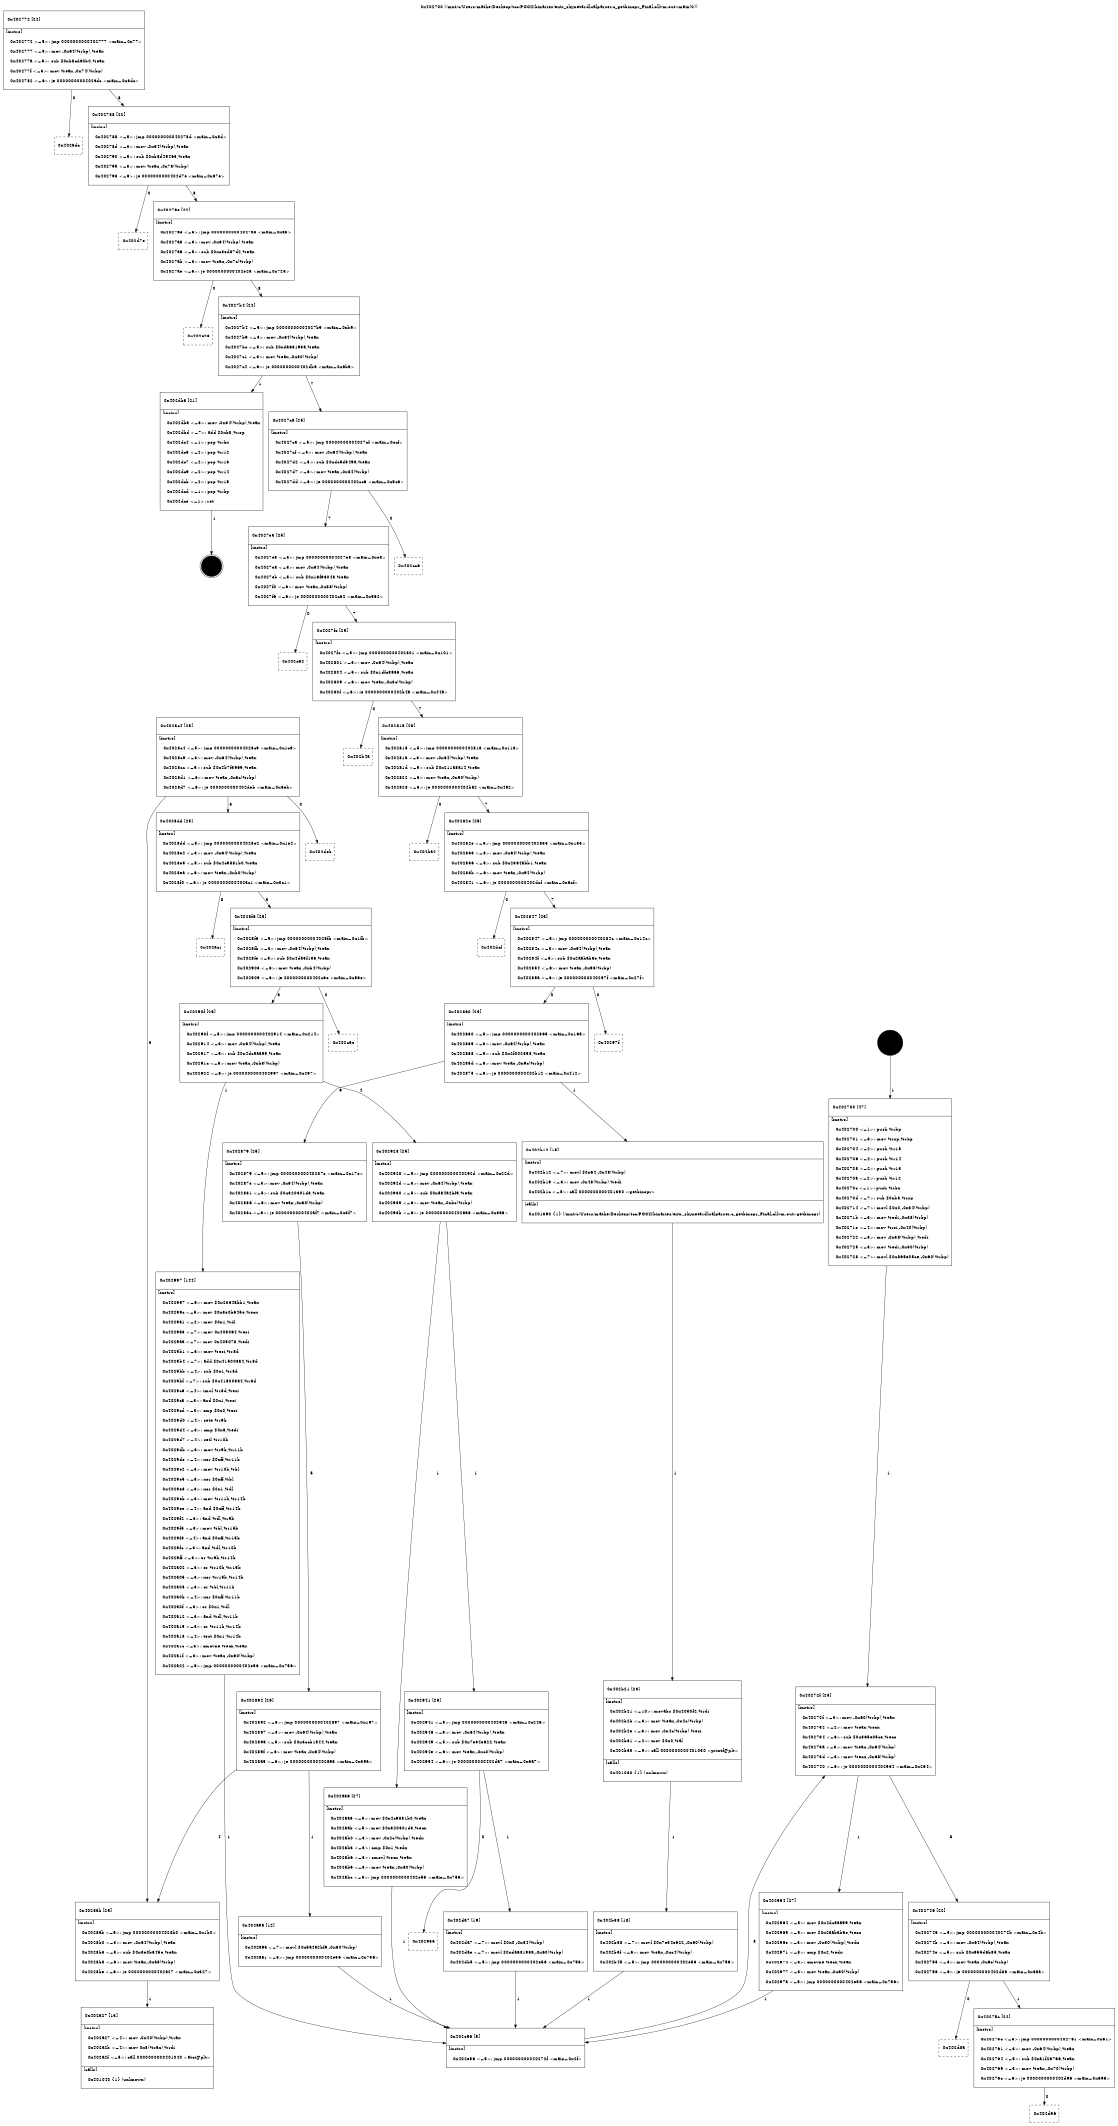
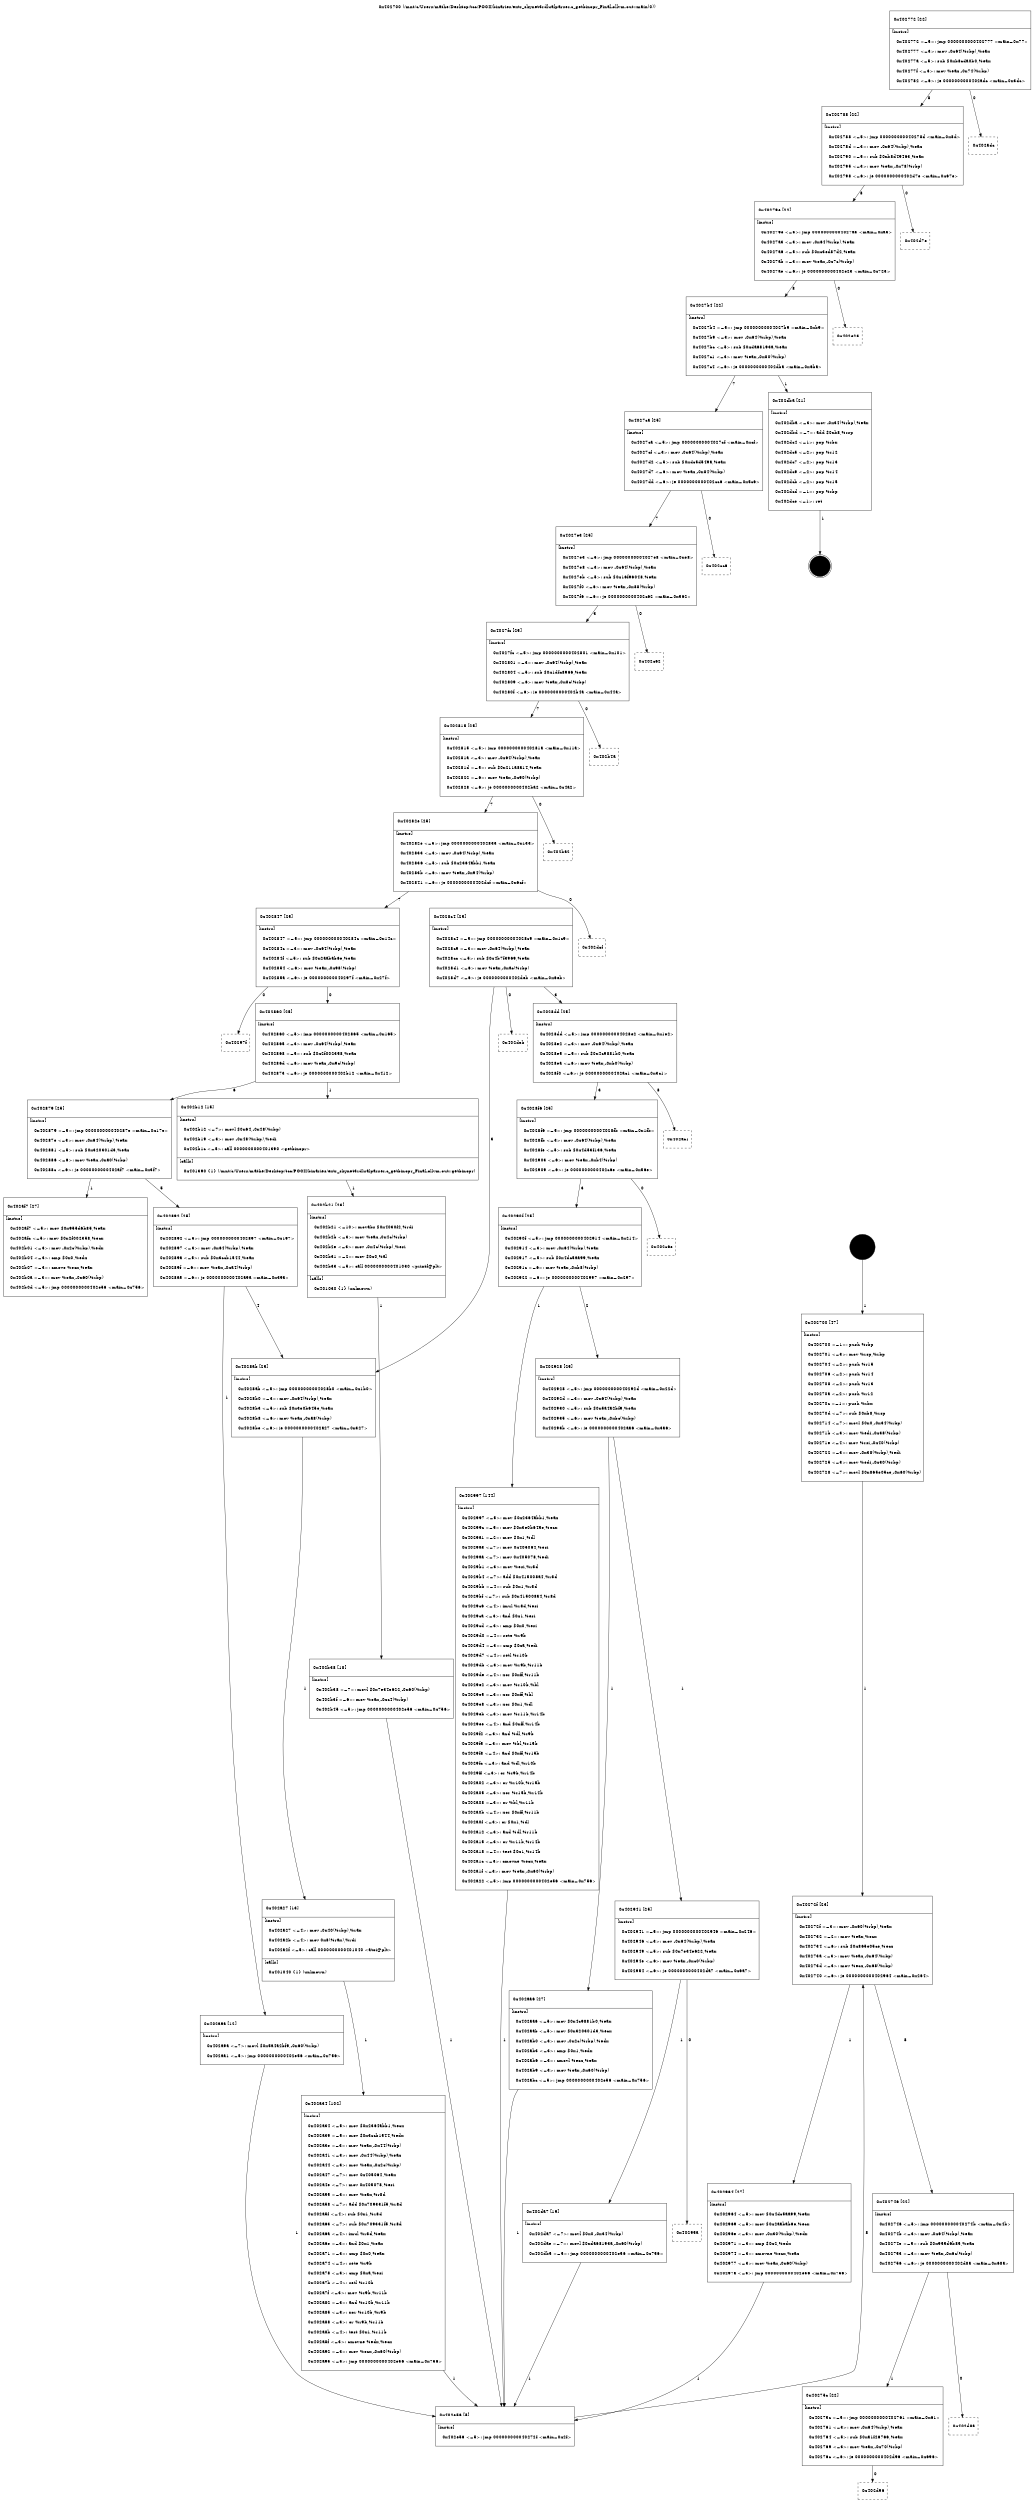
(354, 614) -> (594, 614)
none -> (76, 1247)
none -> (373, 2233)
